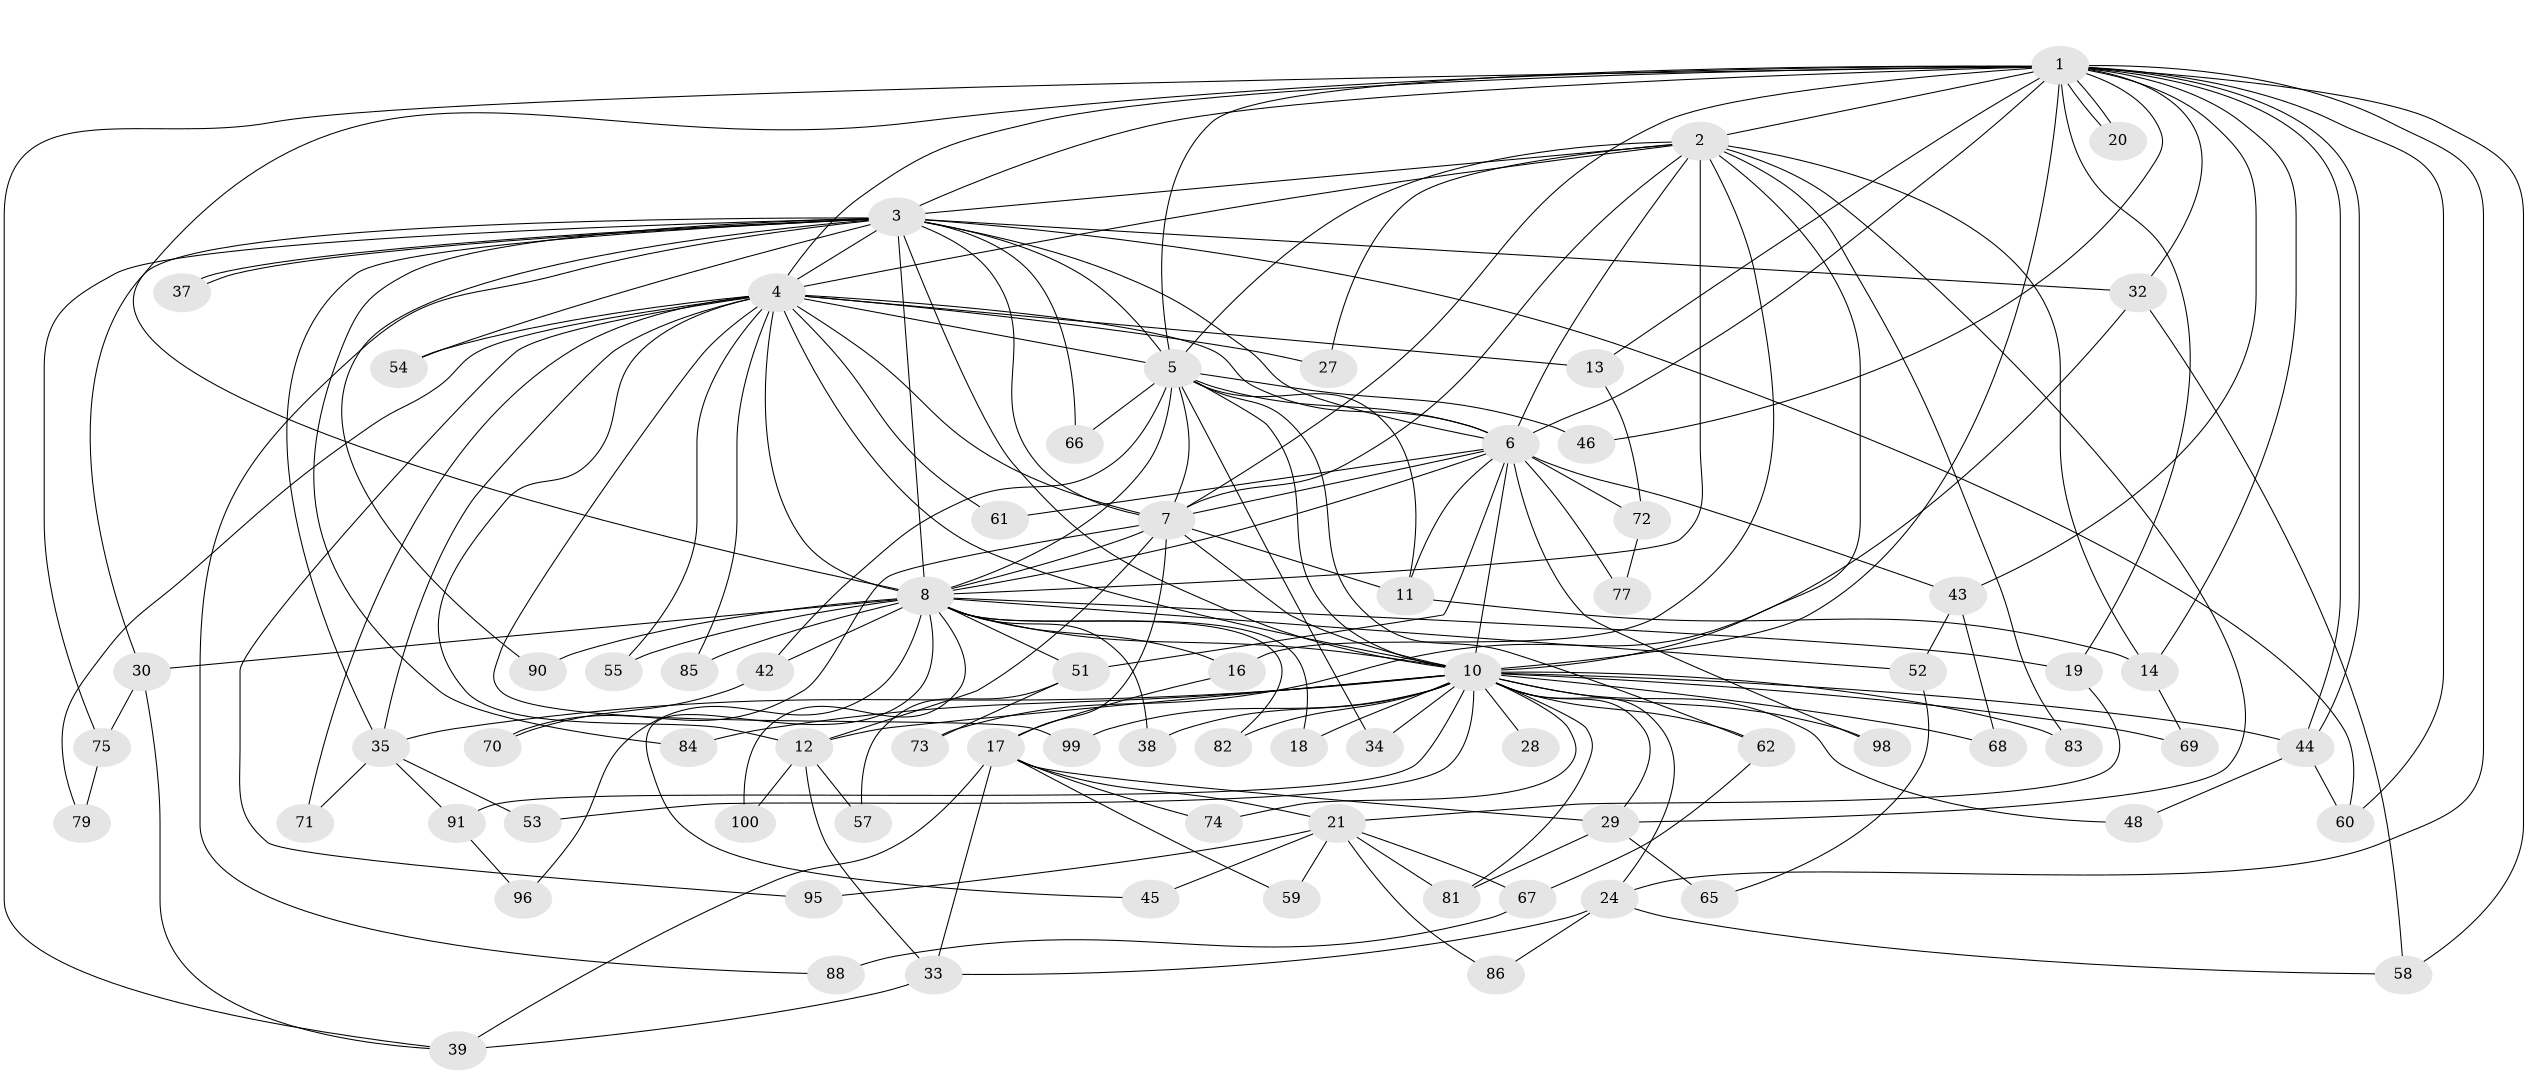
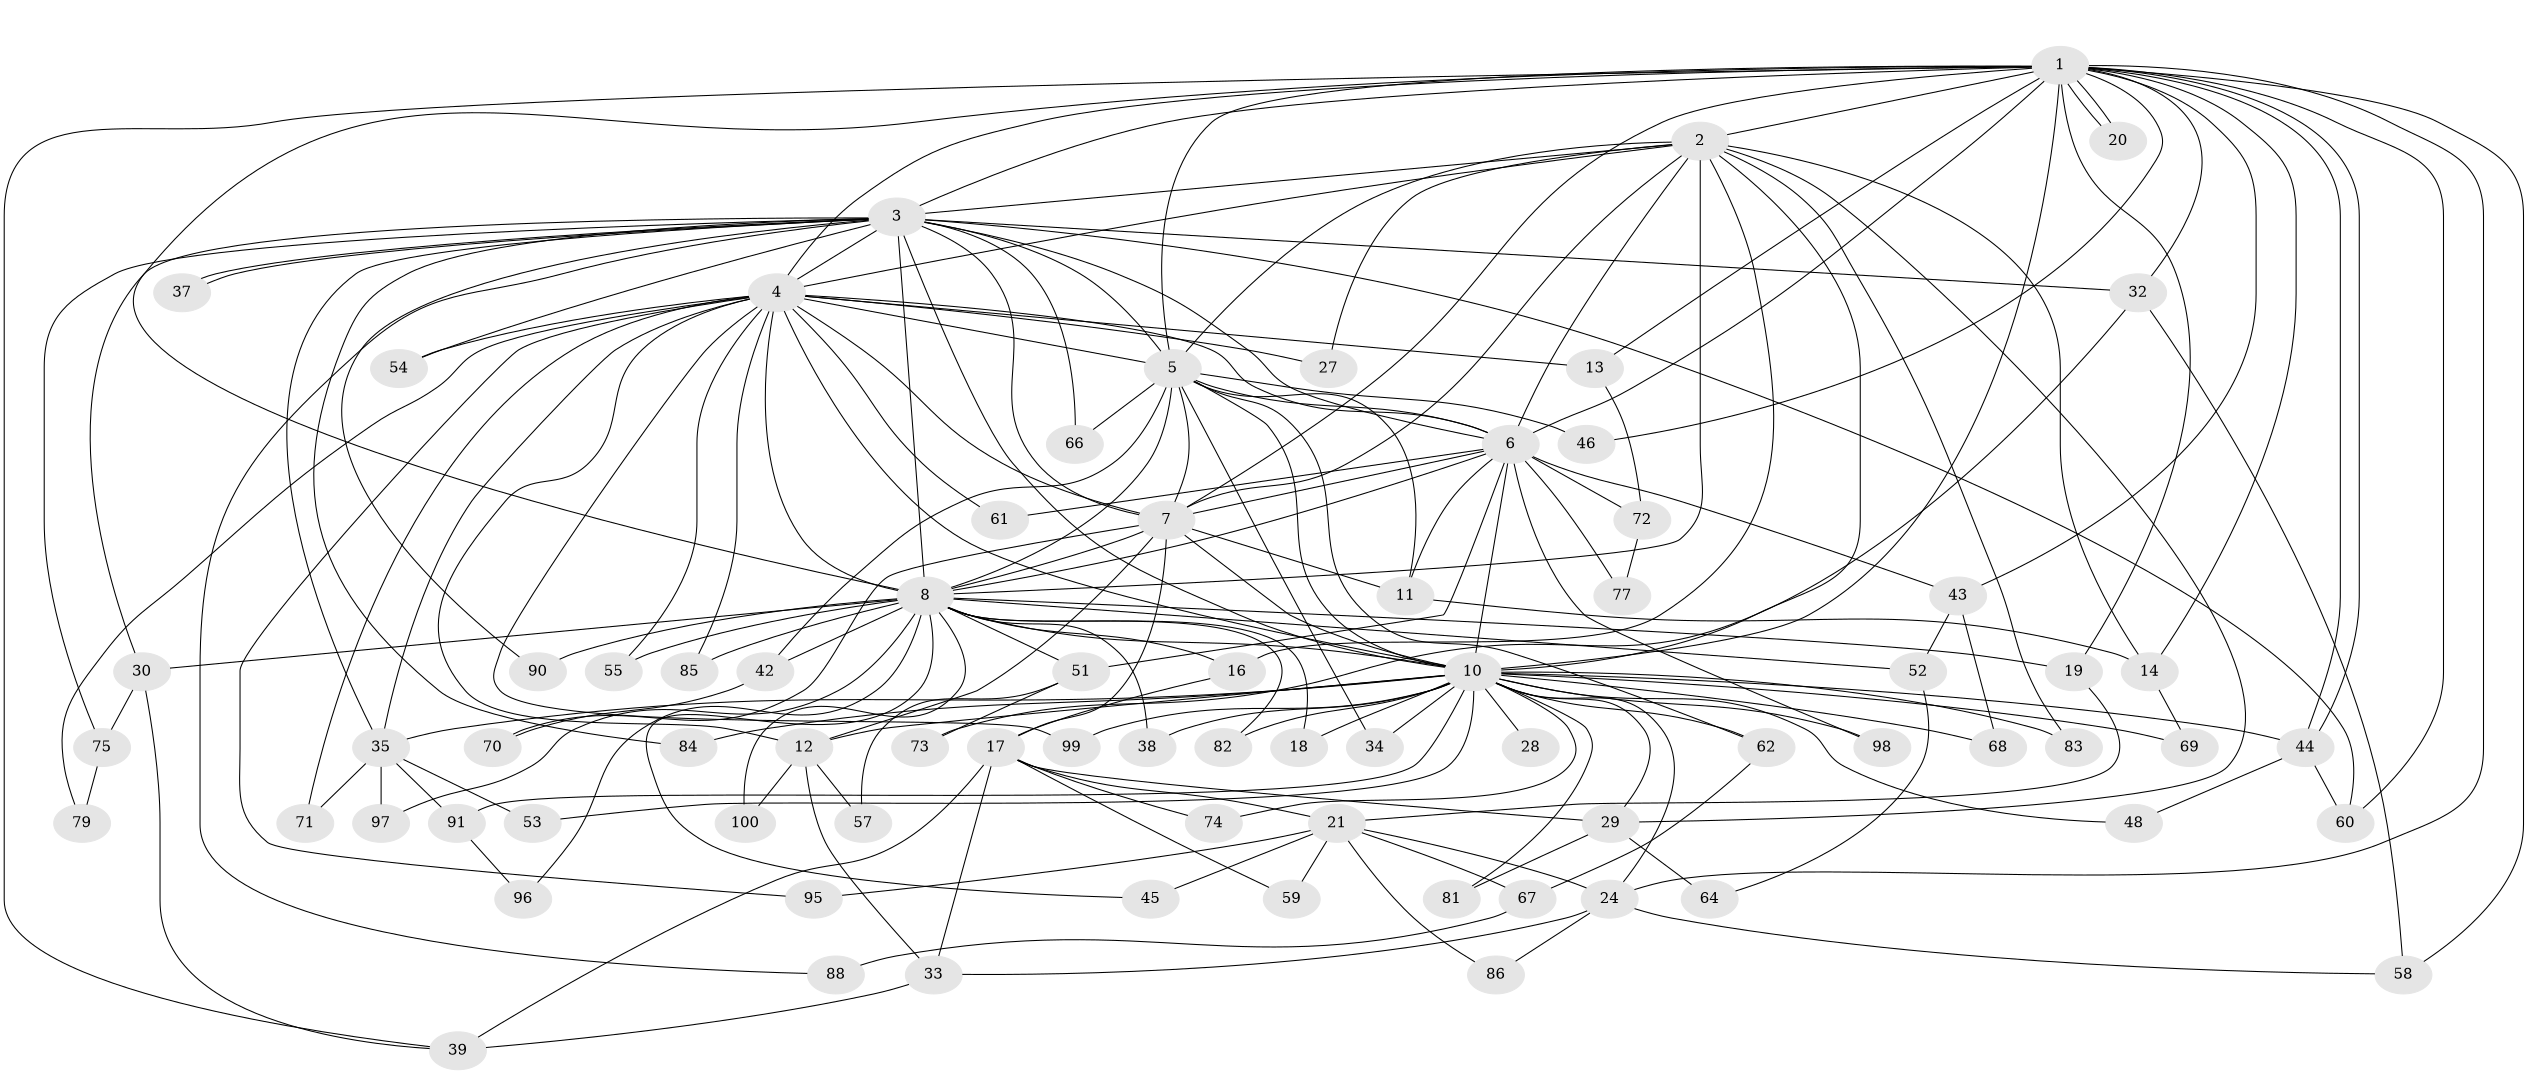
none -> (381, 823)
(1395, 861) -> (1476, 855)
(1710, 899) -> (1710, 899)
